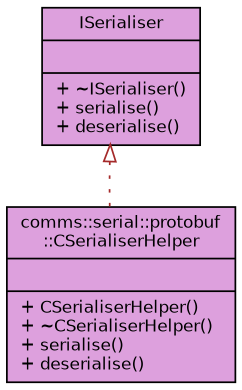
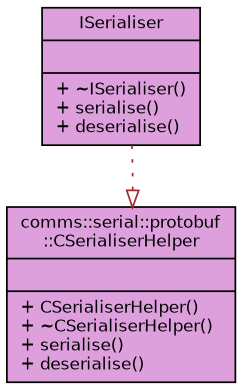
(110, 185) -> (133, 167)
